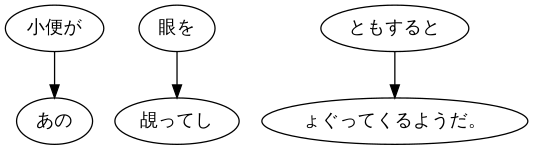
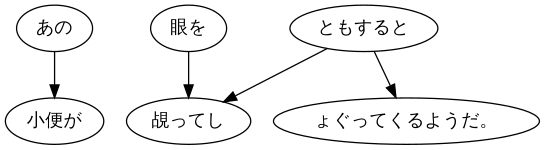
(55, 68) -> (55, 68)
none -> (281, 72)
